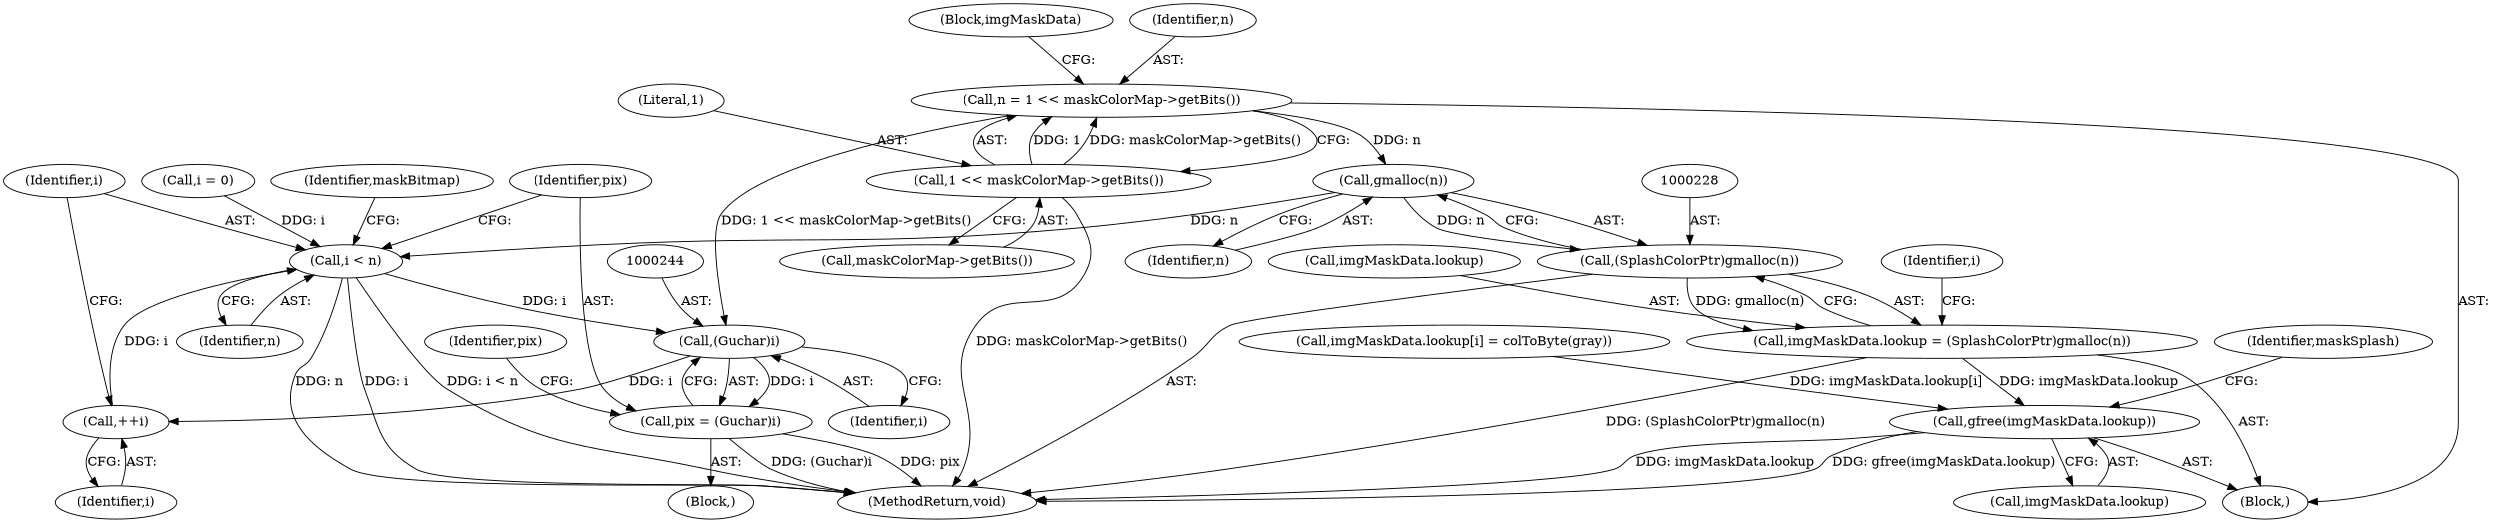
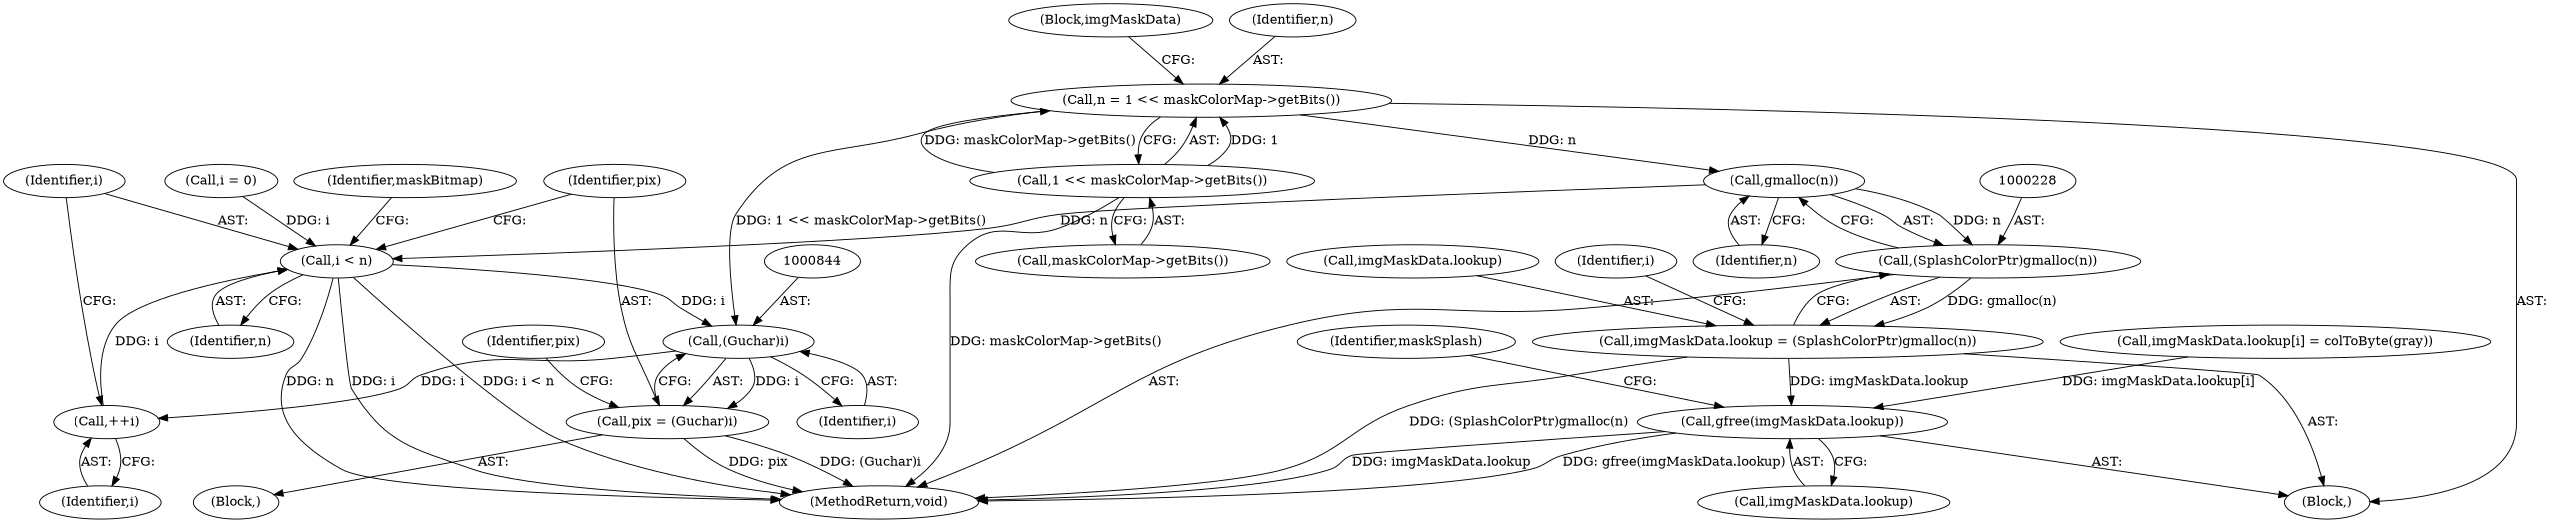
(671, 101) -> none
(655, 261) -> (812, 261)
